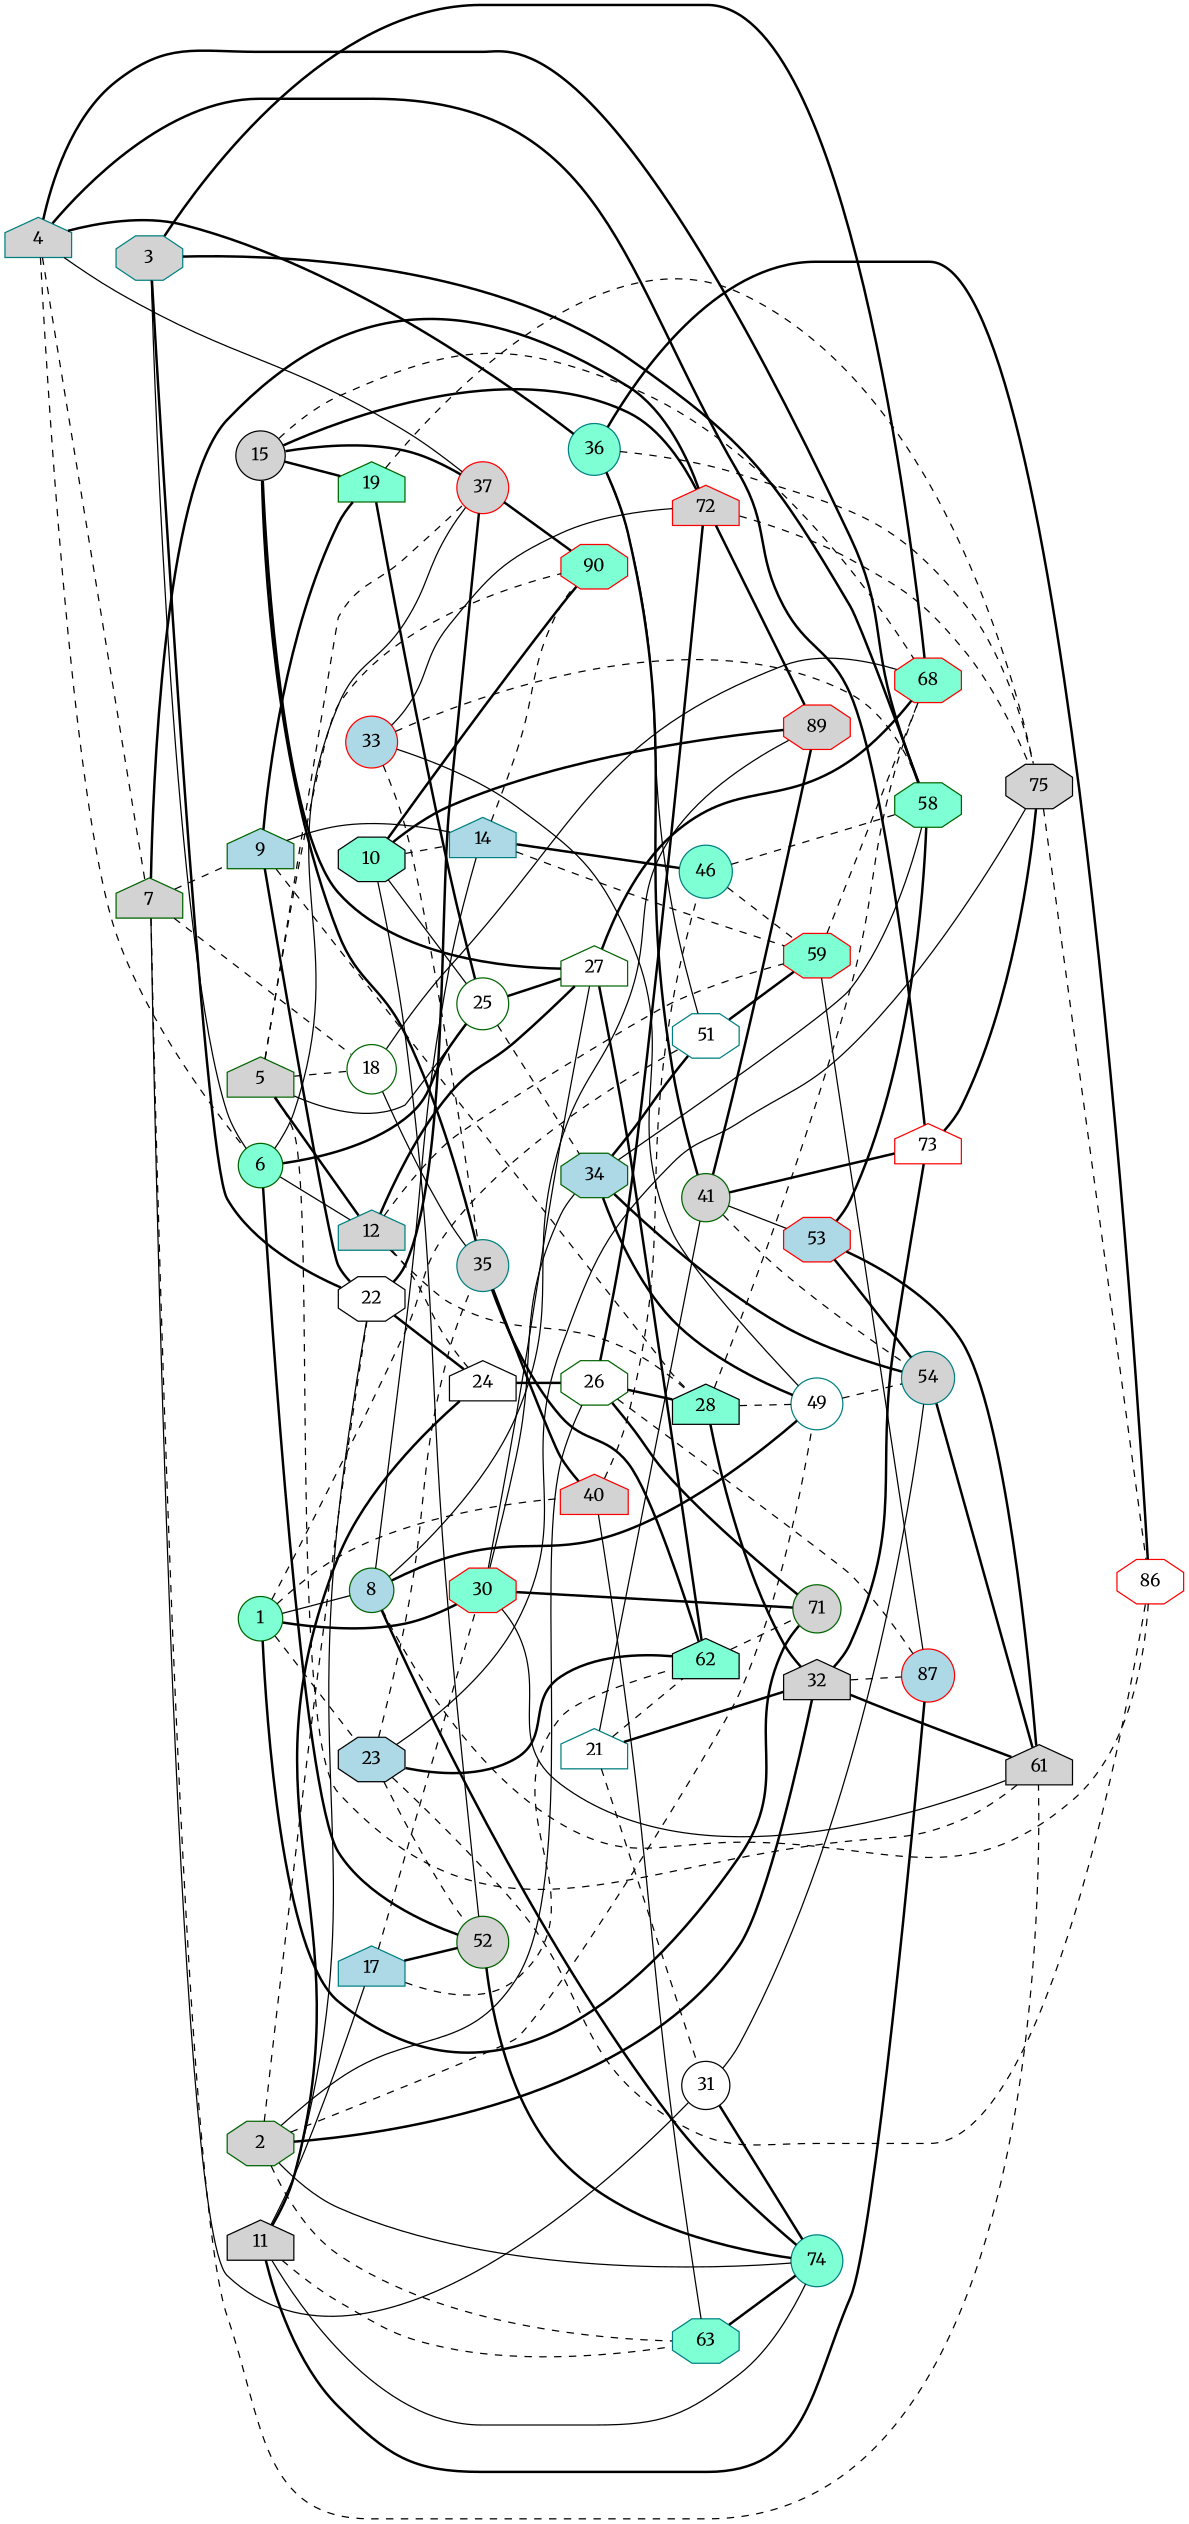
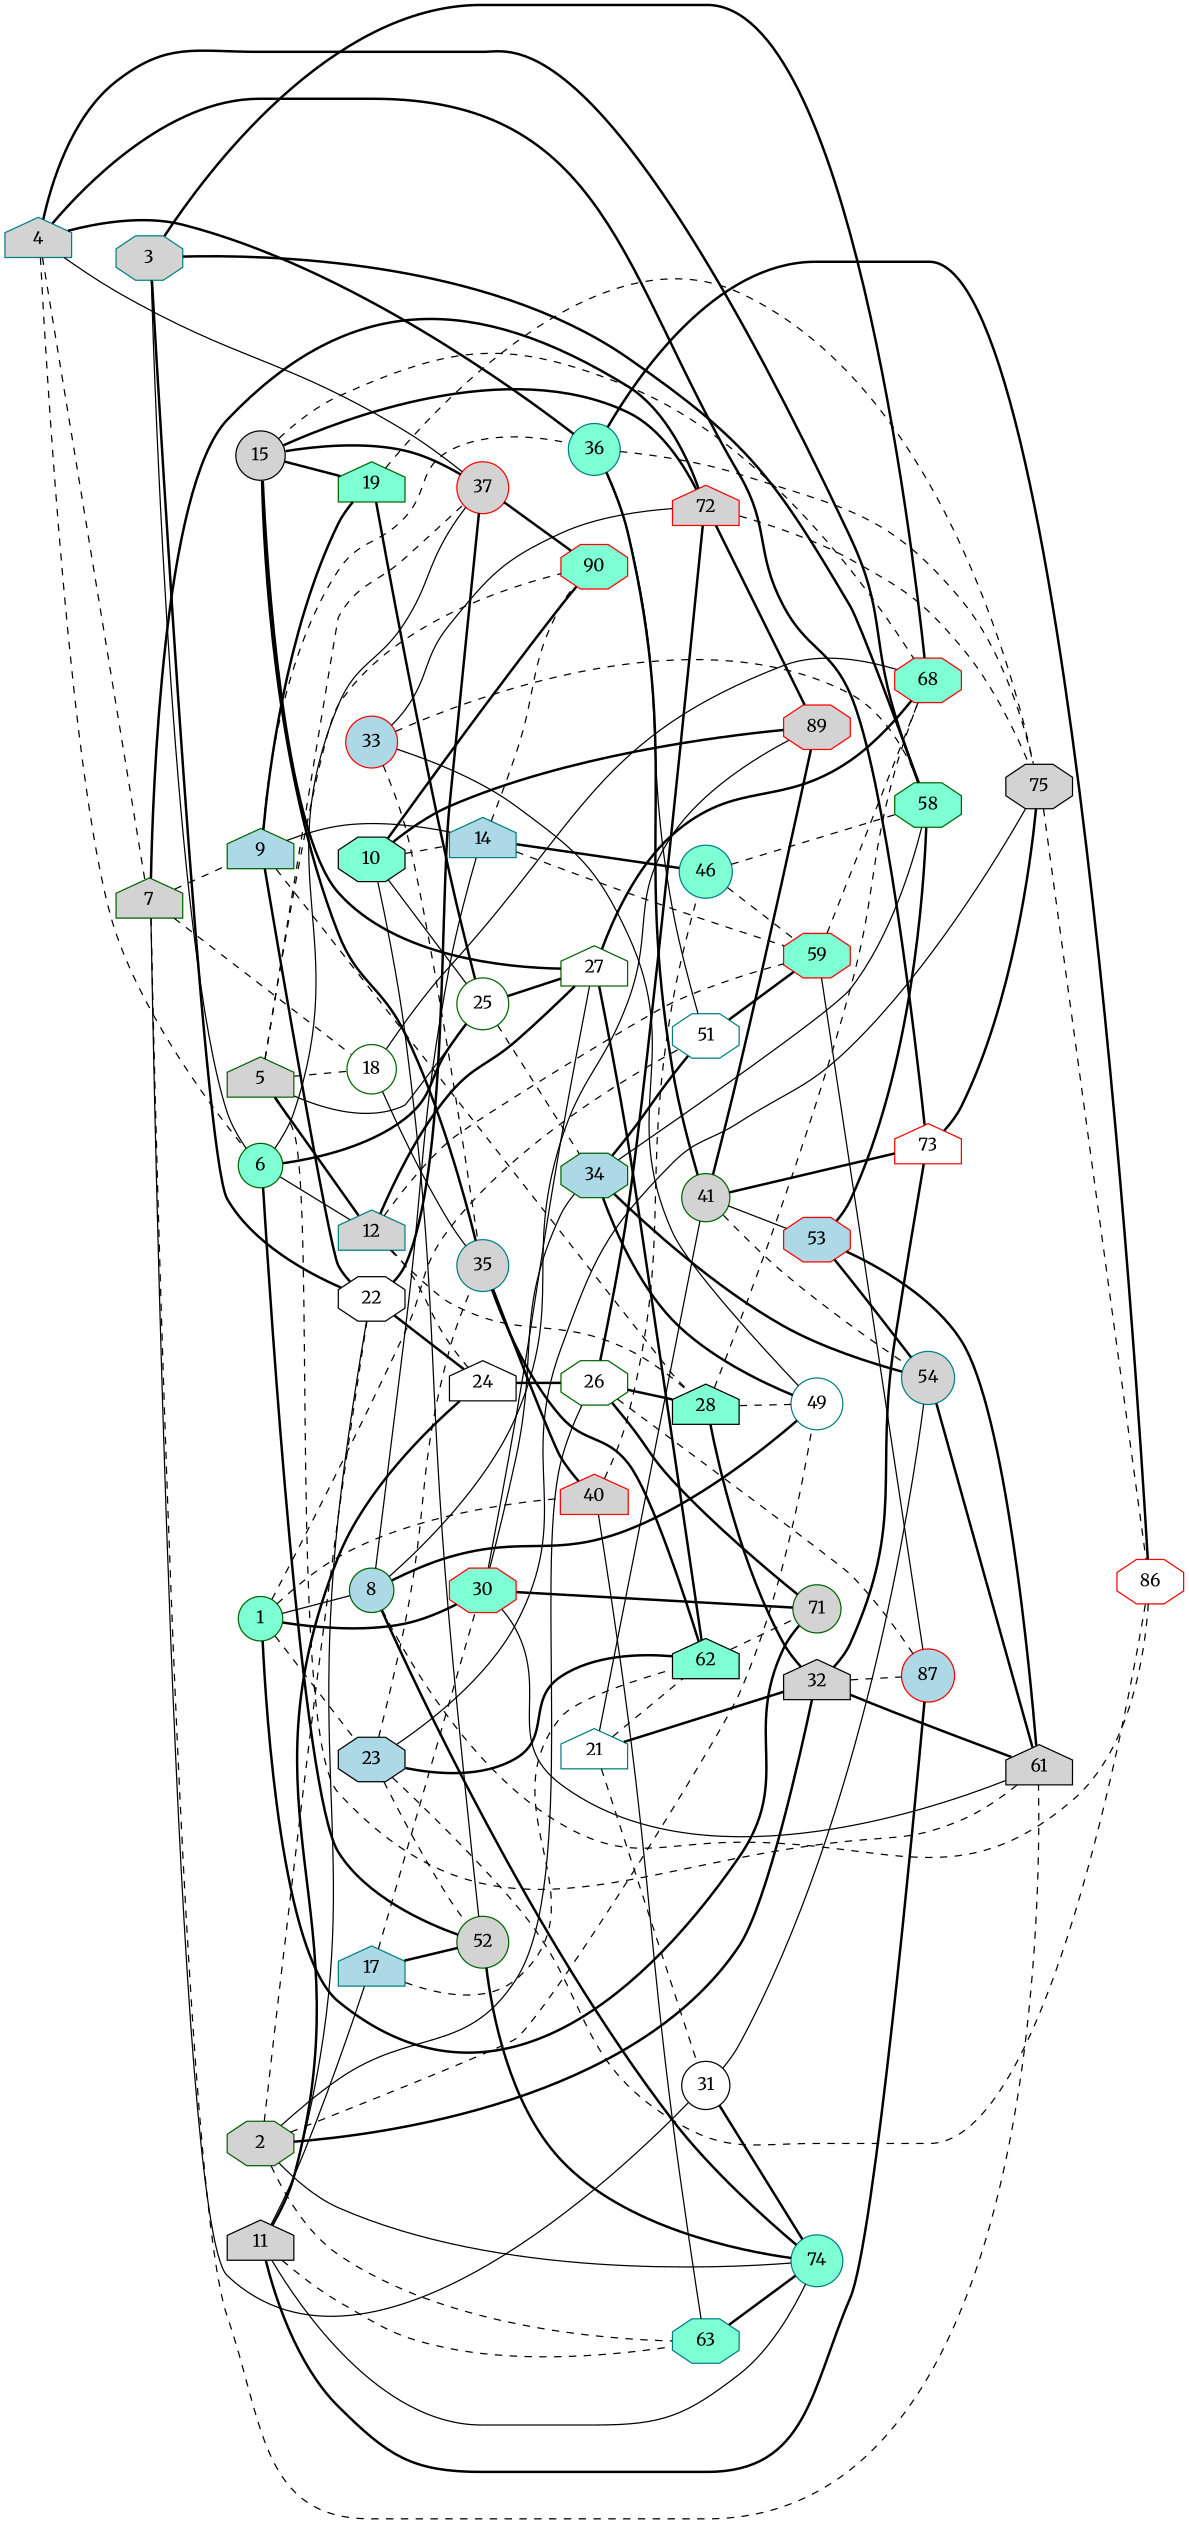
none -> (344, 563)
(872, 1391) -> none
